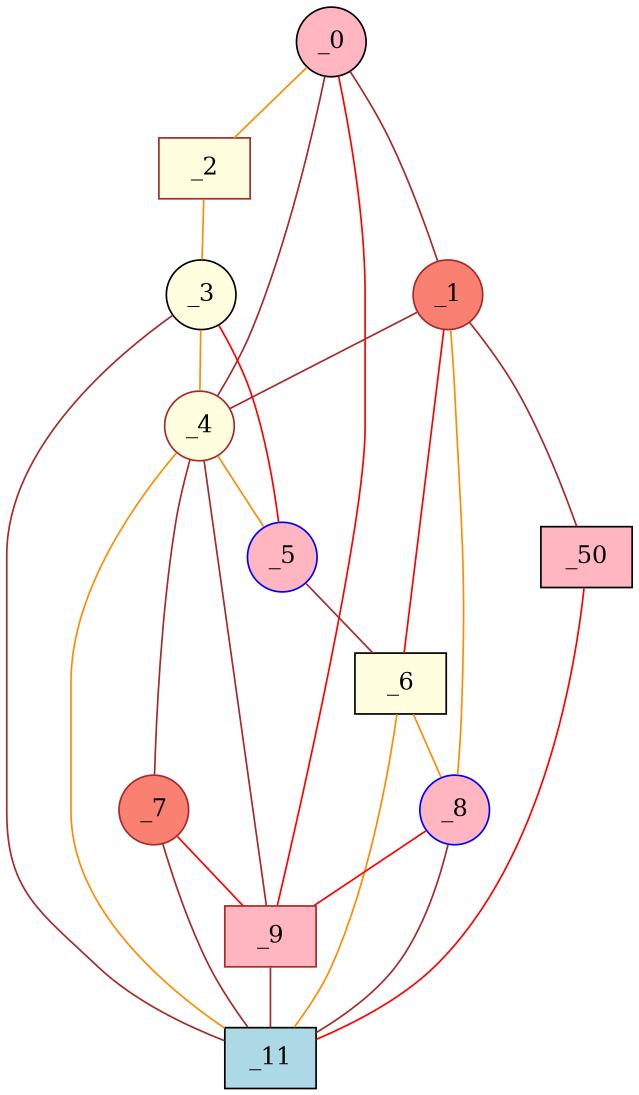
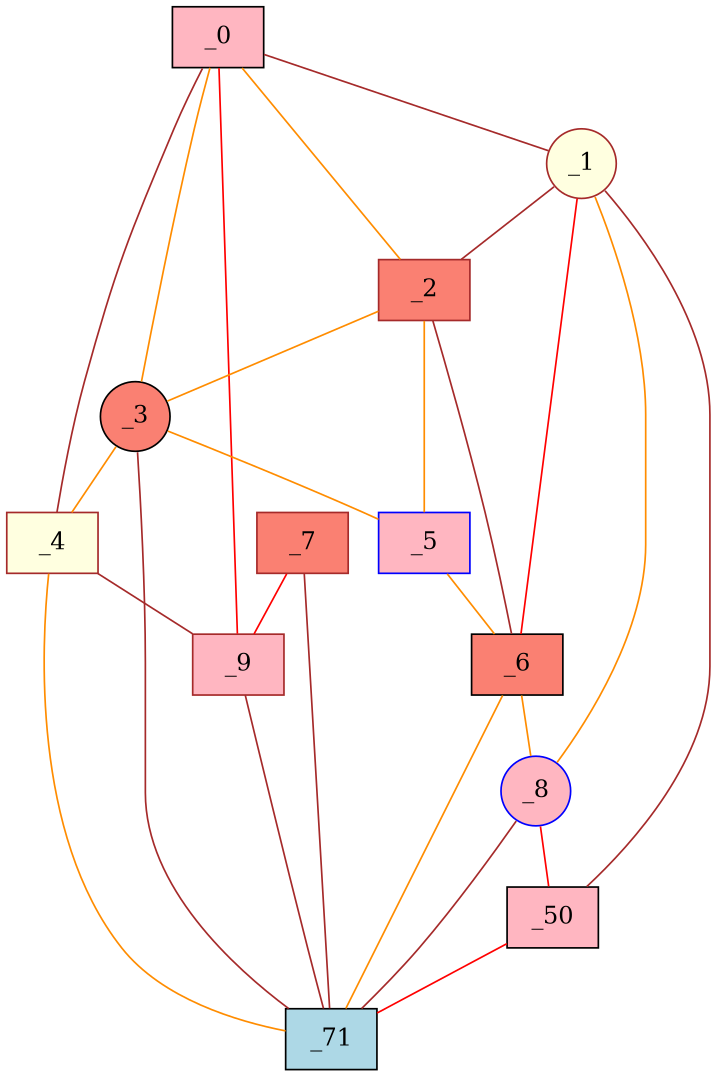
(331, 42) -> (218, 37)
(205, 168) -> (424, 290)
none -> (173, 224)
(201, 295) -> (135, 416)
(448, 295) -> (581, 164)
(323, 360) -> (508, 223)
(259, 420) -> (274, 474)
(199, 426) -> (52, 543)
none -> (476, 476)
(241, 491) -> (424, 417)
(282, 557) -> (424, 543)
(164, 616) -> none
(348, 627) -> (471, 604)
(401, 684) -> (517, 665)
(154, 810) -> (303, 543)
(378, 863) -> (545, 856)
(270, 1058) -> (331, 1039)
